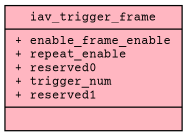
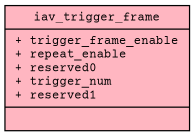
(94, 40) -> (97, 40)
